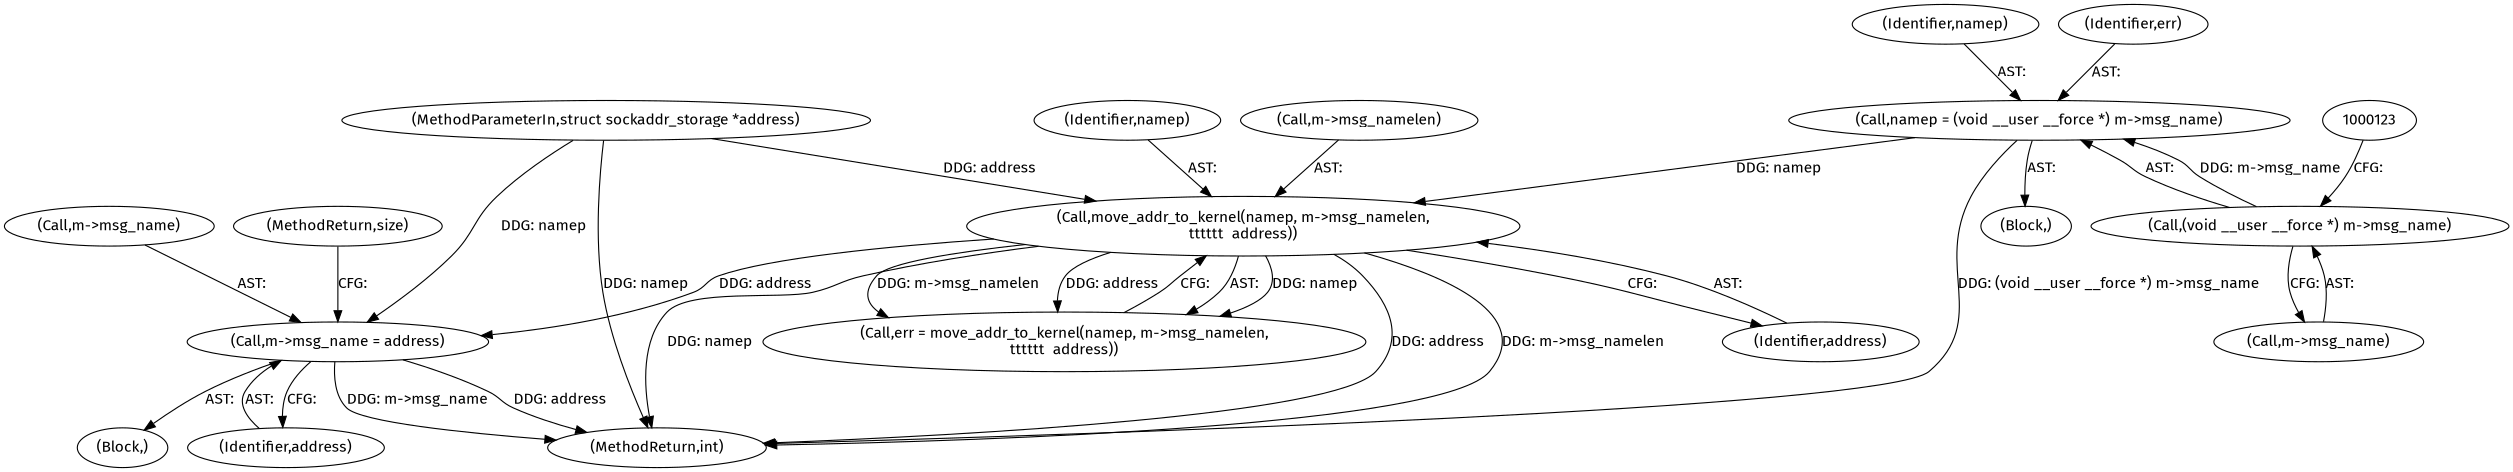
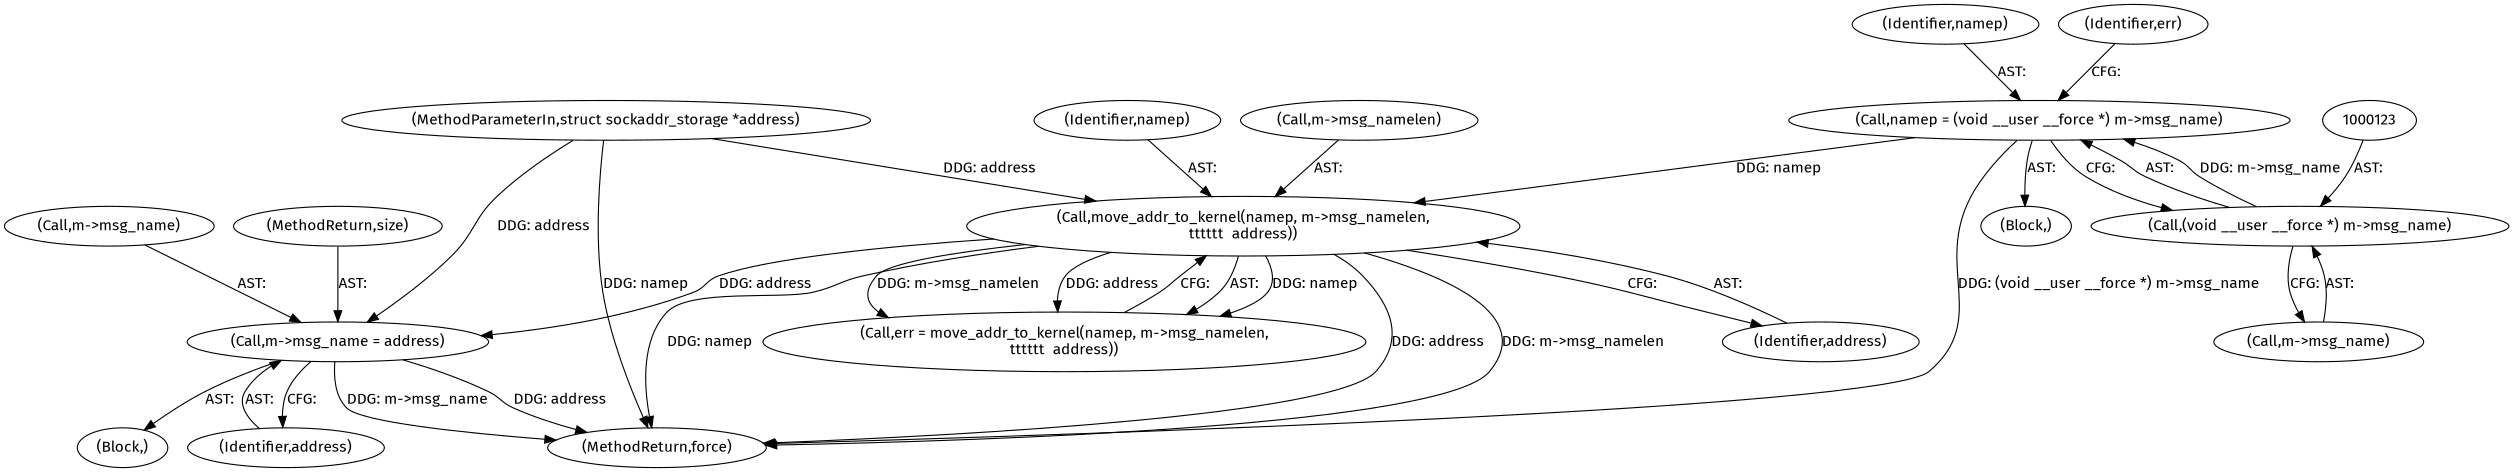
(2108, 72) -> (2108, 72)
(2371, 168) -> (2371, 168)
none -> (2100, 184)
(544, 226) -> (544, 226)
(355, 284) -> (355, 284)
(657, 448) -> (657, 448)
